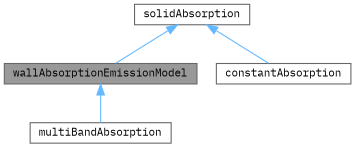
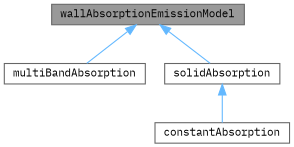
(142, 47) -> (189, 47)
